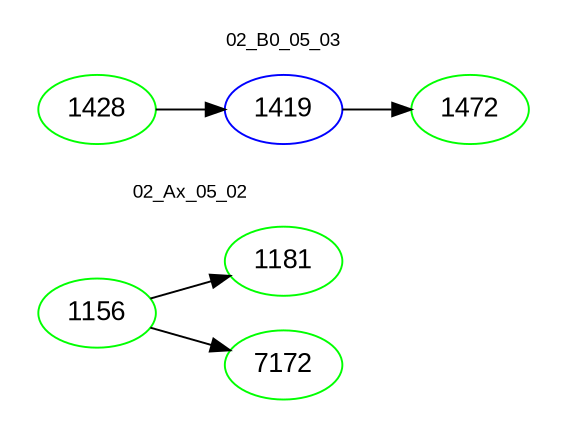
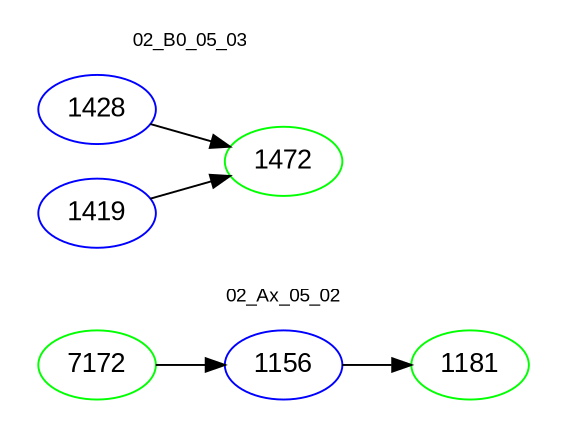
(97, 109) -> (97, 109)
(181, 109) -> (181, 133)
(97, 313) -> (284, 365)
(181, 336) -> (181, 365)
